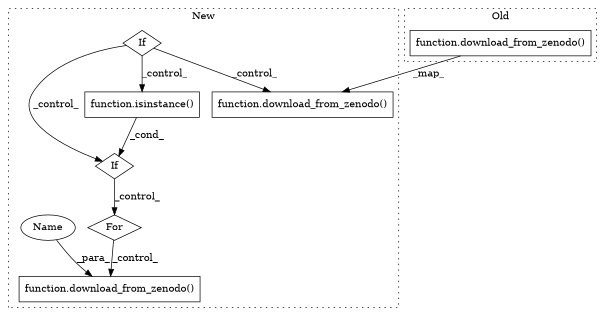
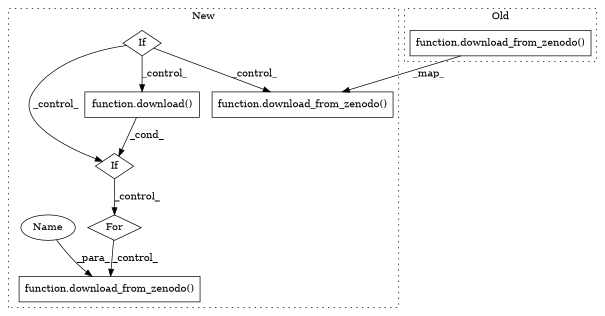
(142, 105) -> (142, 105)
